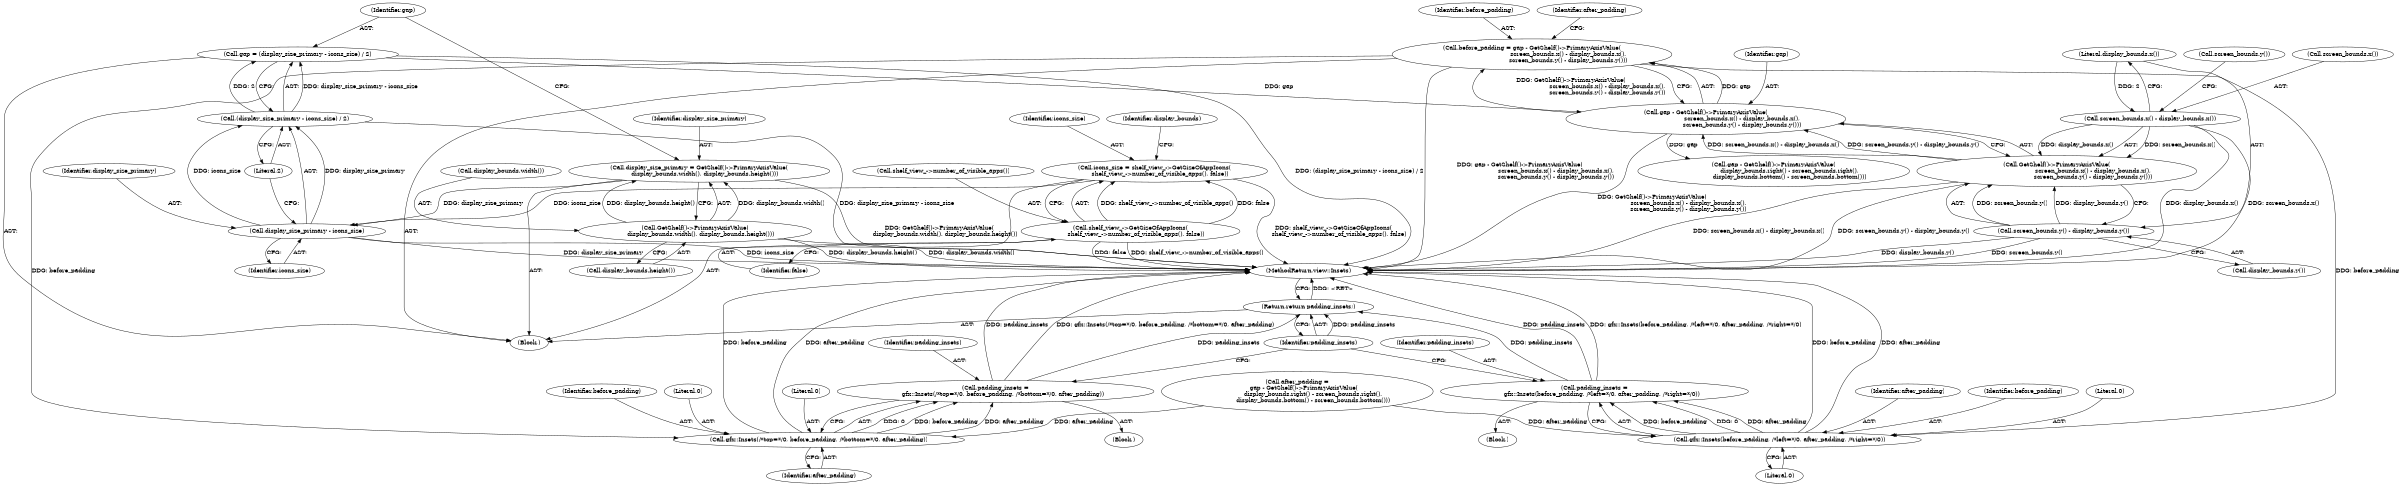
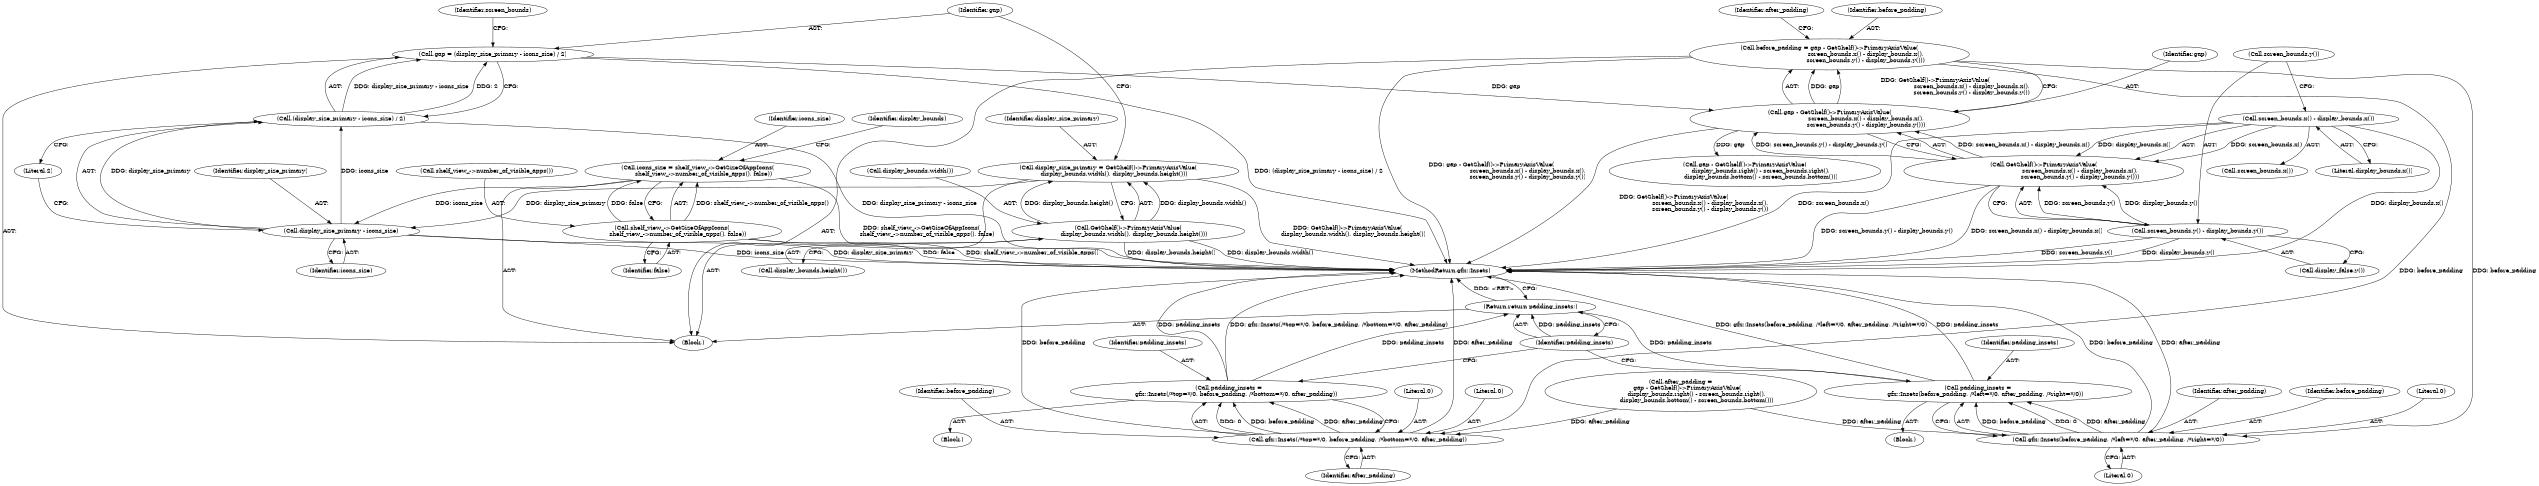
none -> (493, 10)
(2250, 86) -> (2303, 149)
(2129, 87) -> (2348, 145)
(276, 147) -> none
(2250, 149) -> (2206, 131)
(1309, 271) -> (1450, 271)
(2269, 271) -> (2332, 271)
